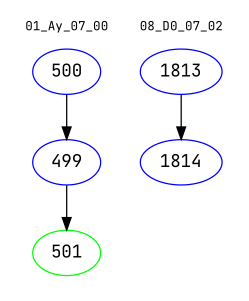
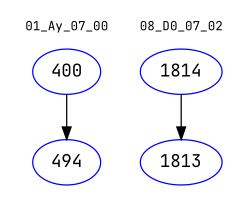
(67, 72) -> (67, 72)
(181, 111) -> (181, 111)
(67, 162) -> (67, 162)
(67, 253) -> none
